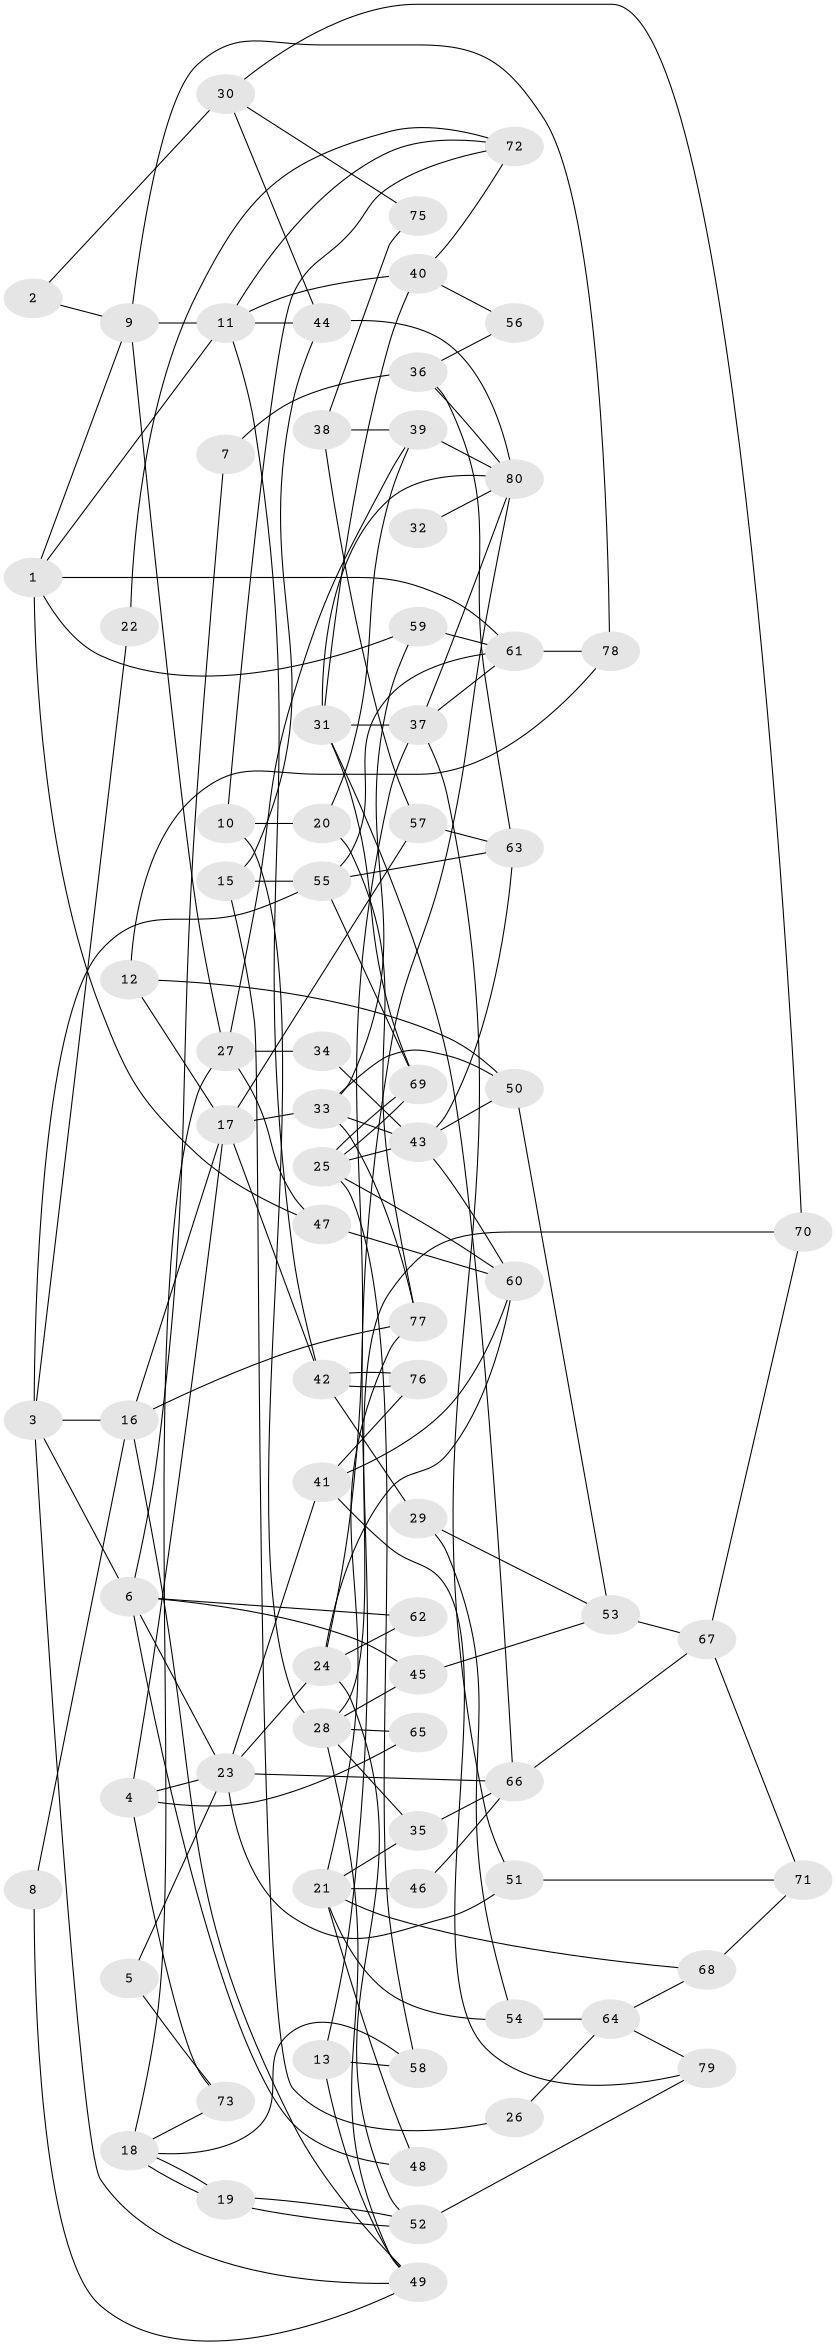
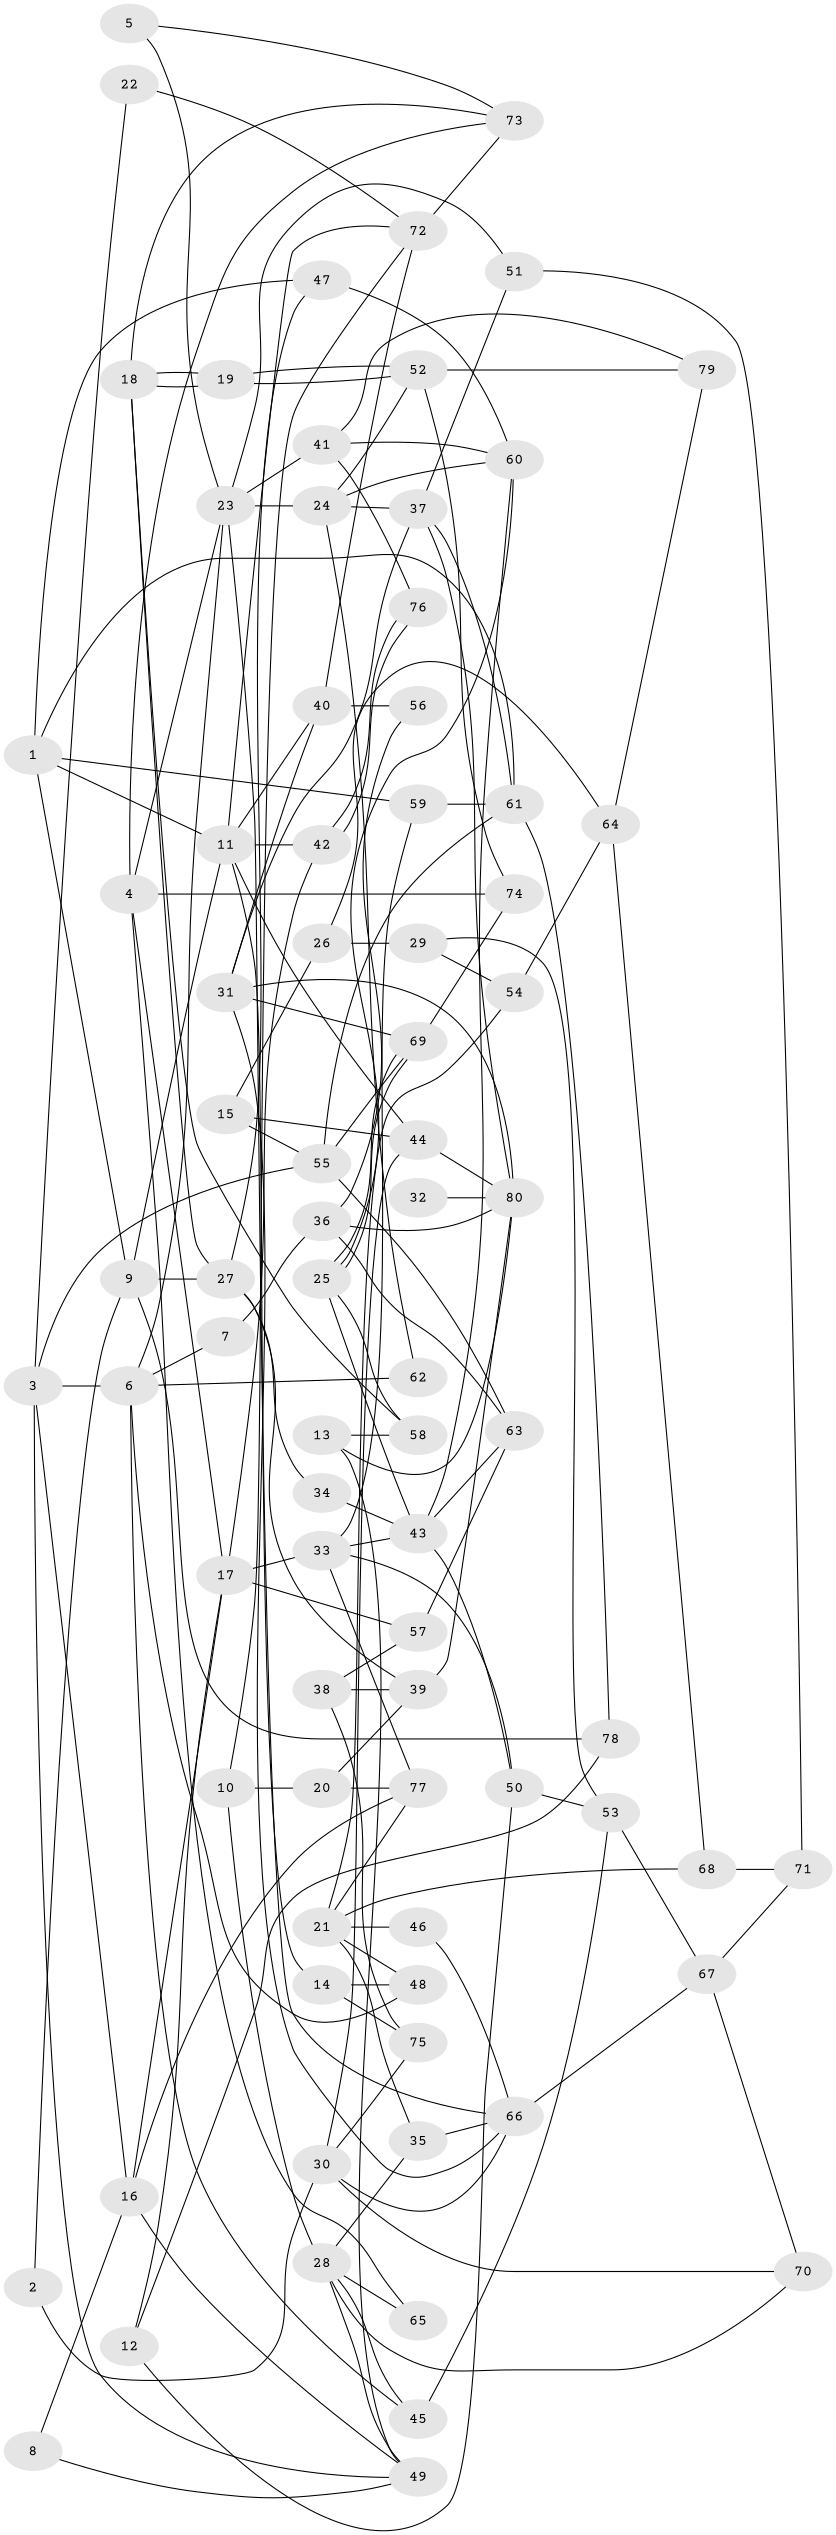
none -> (466, 176)
none -> (514, 894)
(372, 1452) -> (362, 943)
none -> (322, 1985)
none -> (437, 2209)
